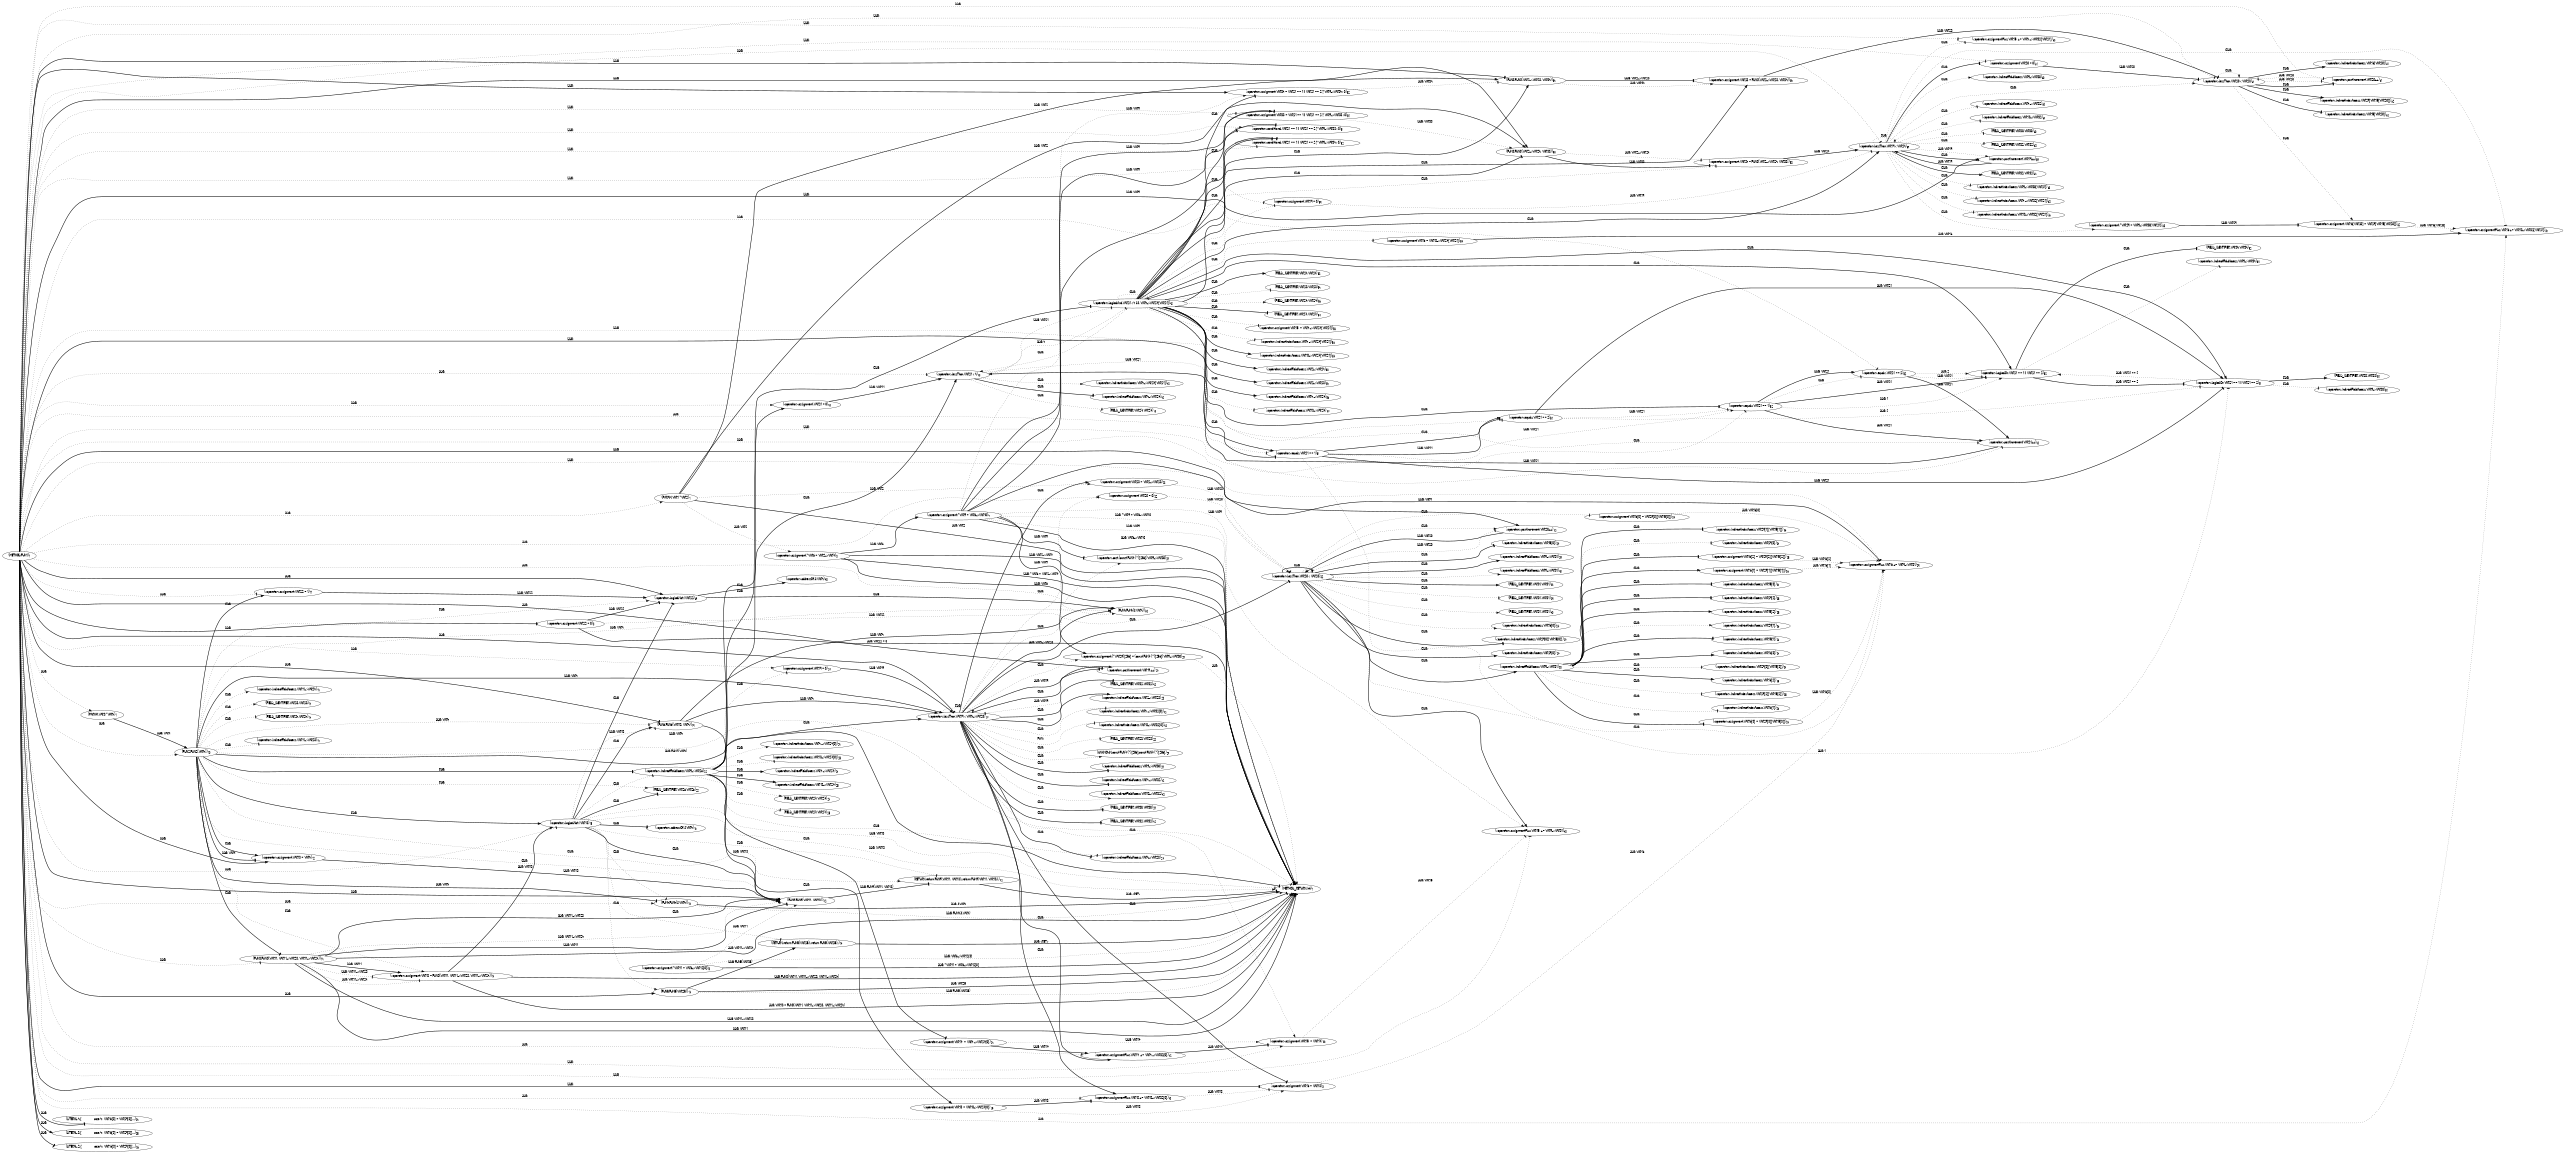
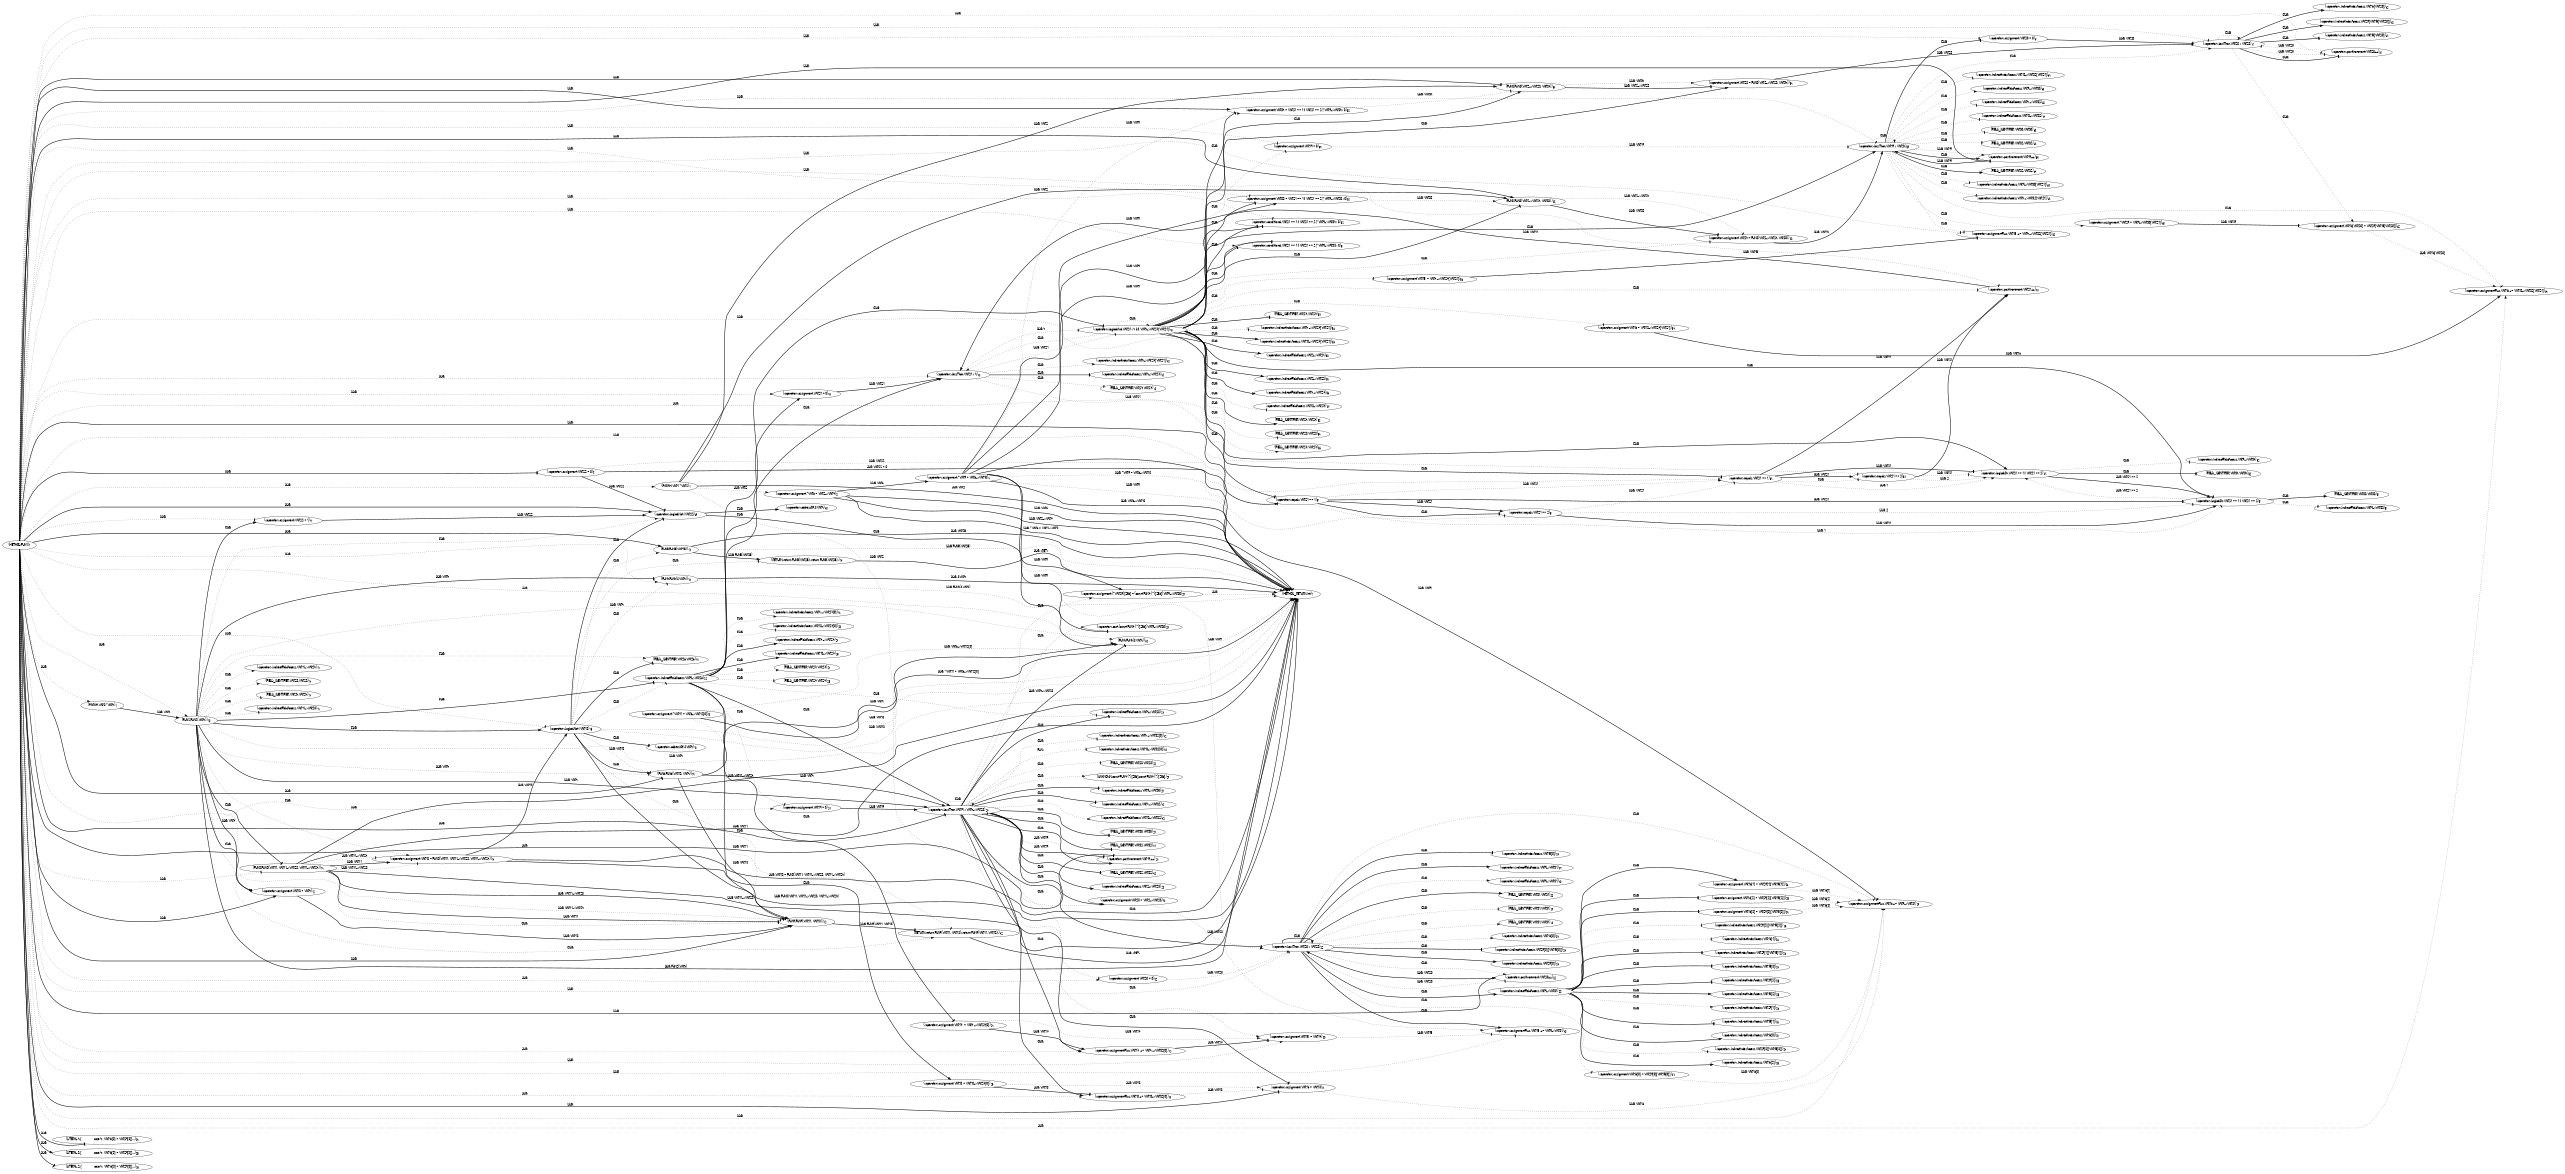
none -> (1723, 261)
(1751, 544) -> none
